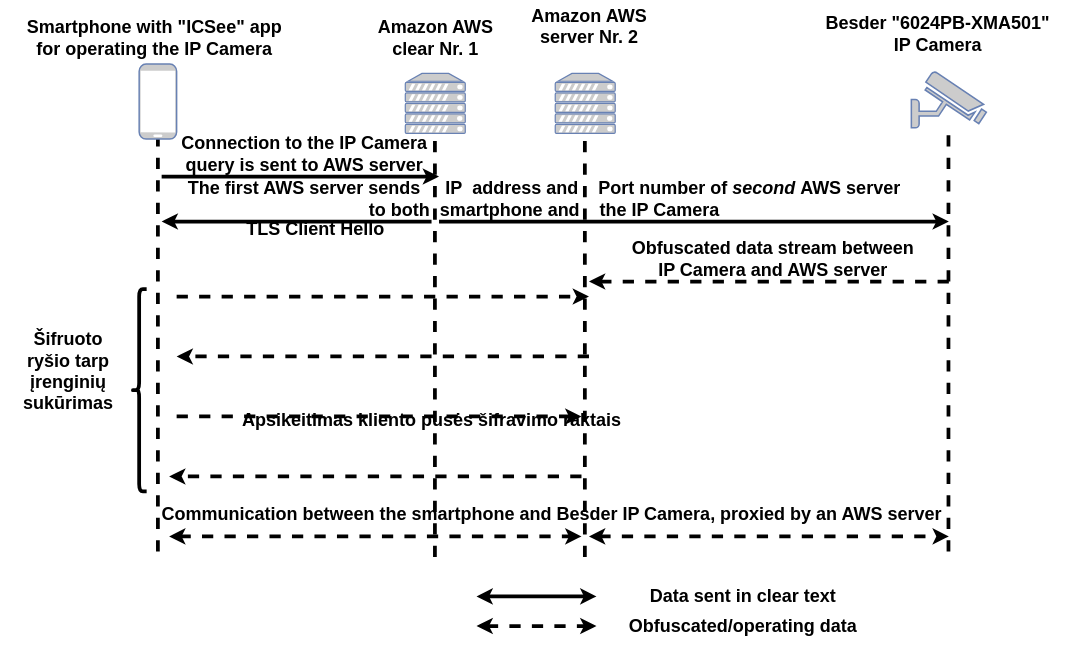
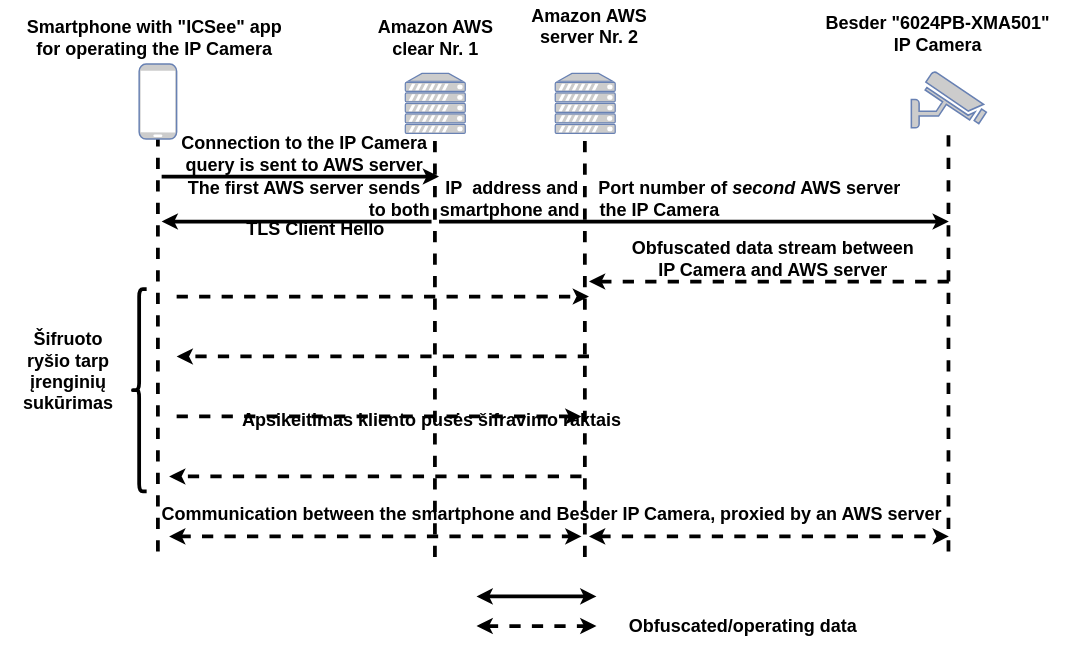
(743, 597) -> none
